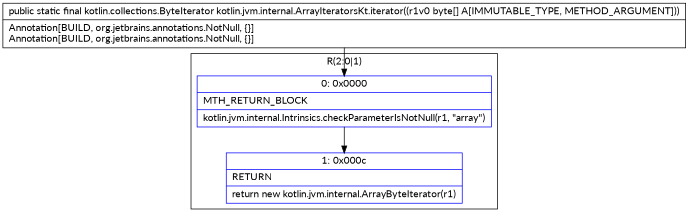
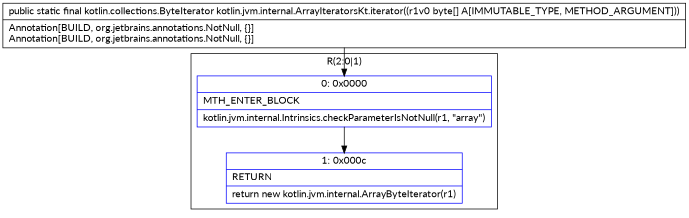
(255, 101) -> (251, 101)
